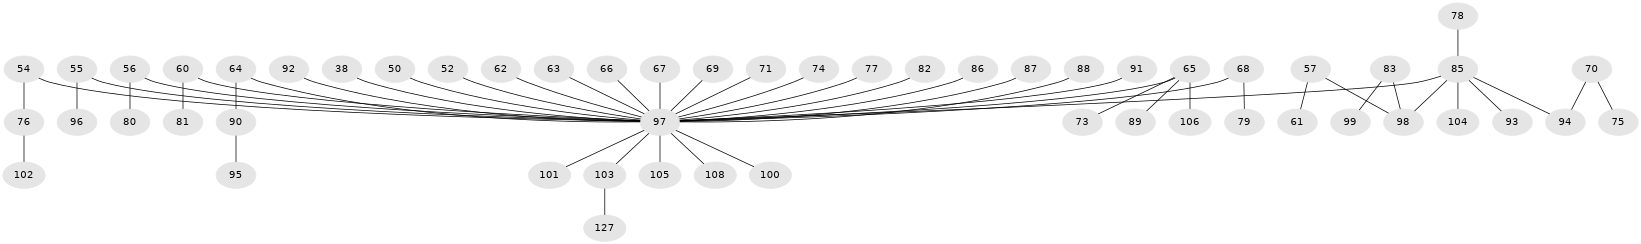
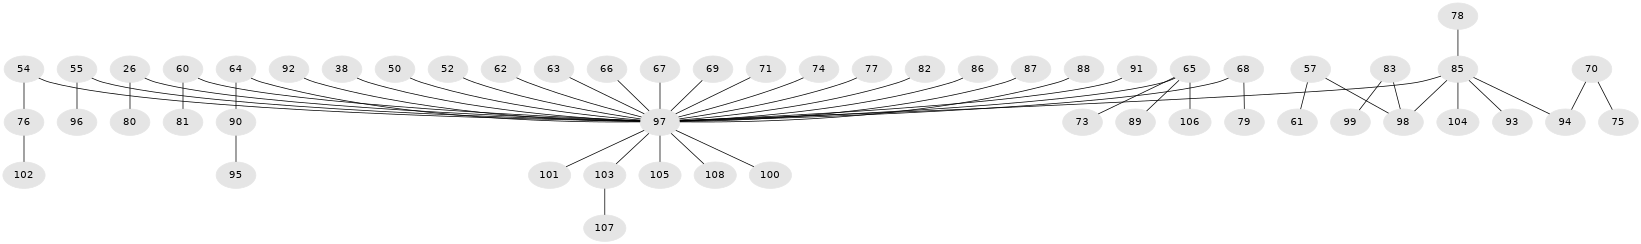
(130, 69) -> (130, 69)
(605, 228) -> (605, 228)
